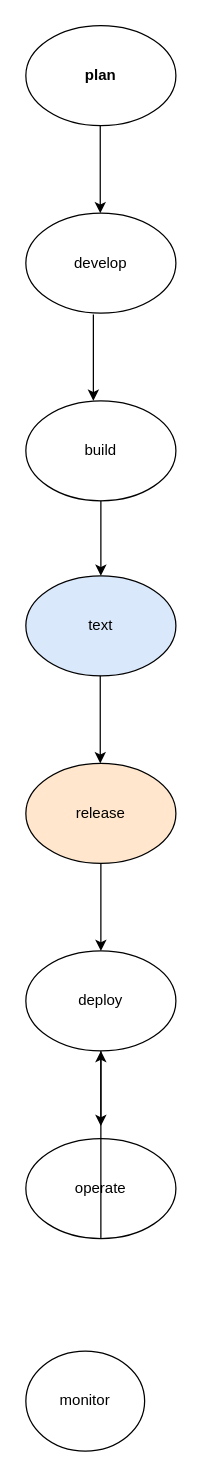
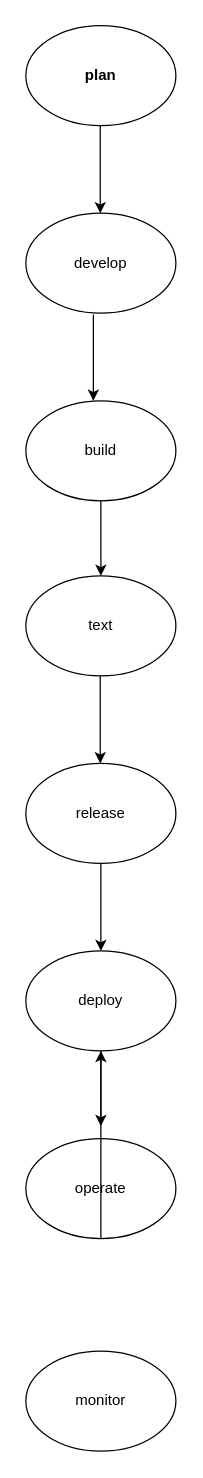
(101, 626) -> (101, 626)
(101, 813) -> (101, 813)
(85, 1401) -> (101, 1401)
